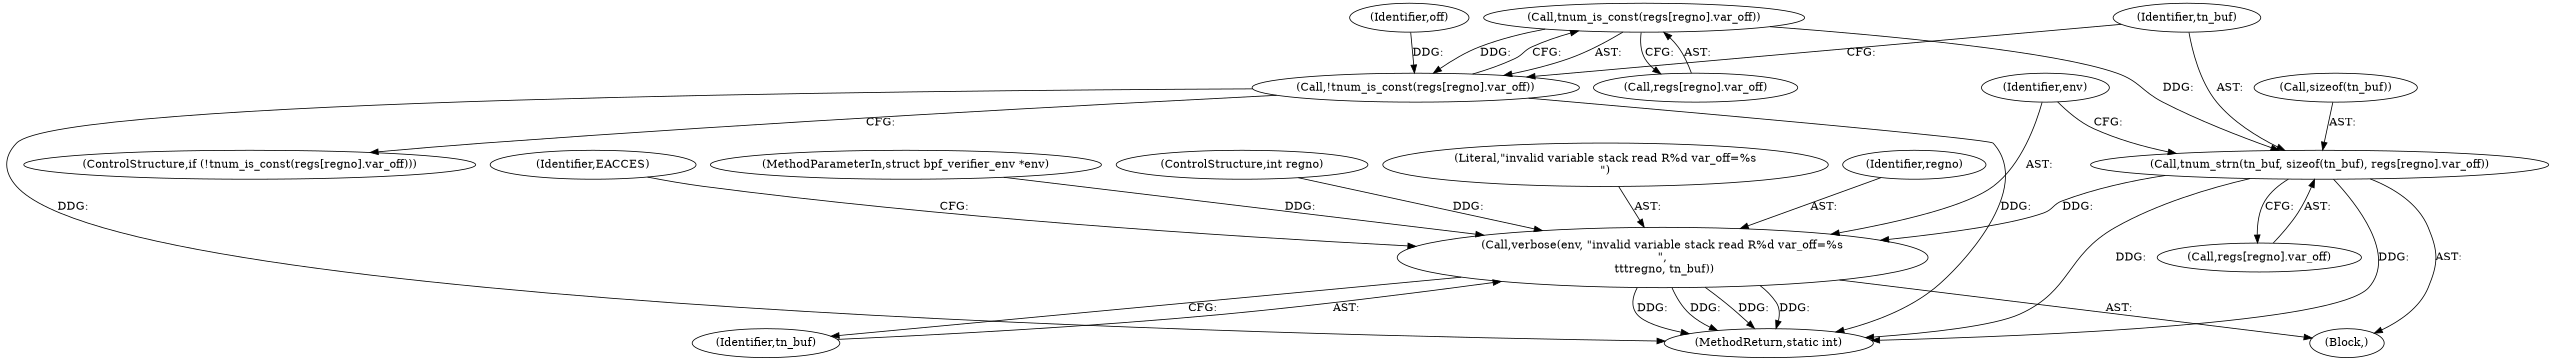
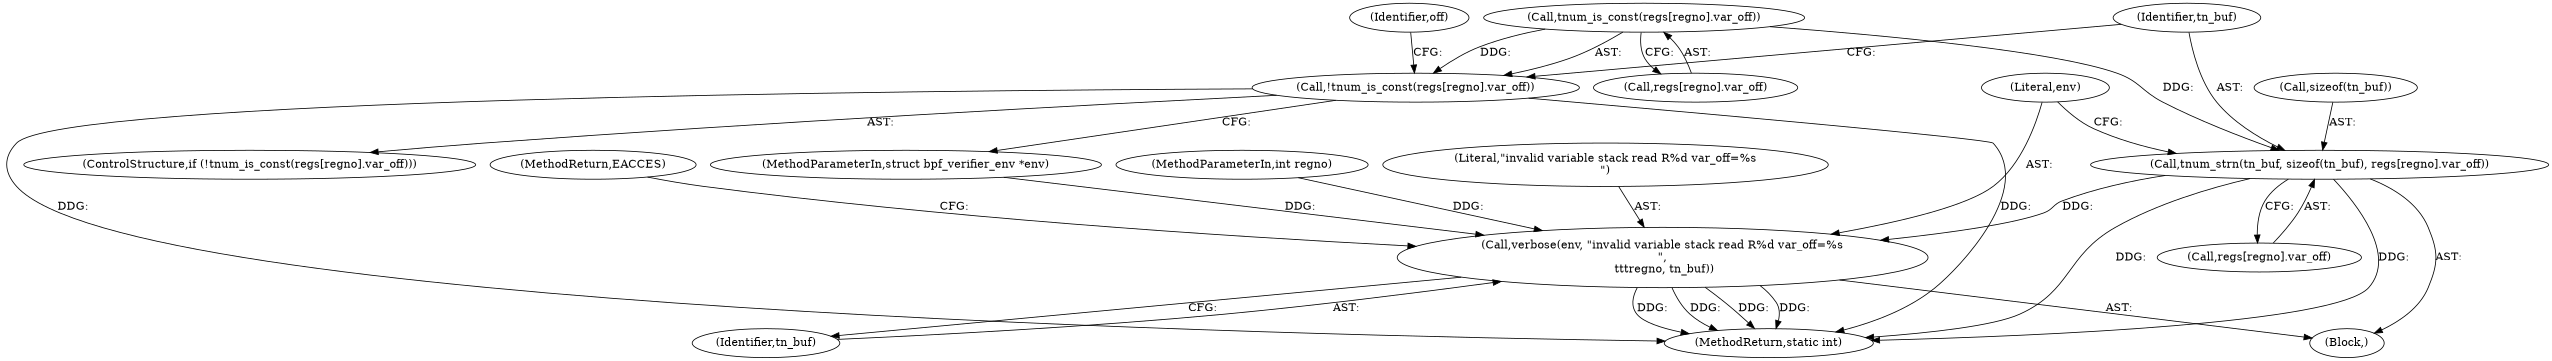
(1430, 53) -> (1430, 53)
(1522, 54) -> (1166, 125)
(2045, 88) -> (2045, 88)
(883, 123) -> (883, 123)
(593, 165) -> (593, 165)
(1242, 165) -> (1242, 165)
(1914, 165) -> none
